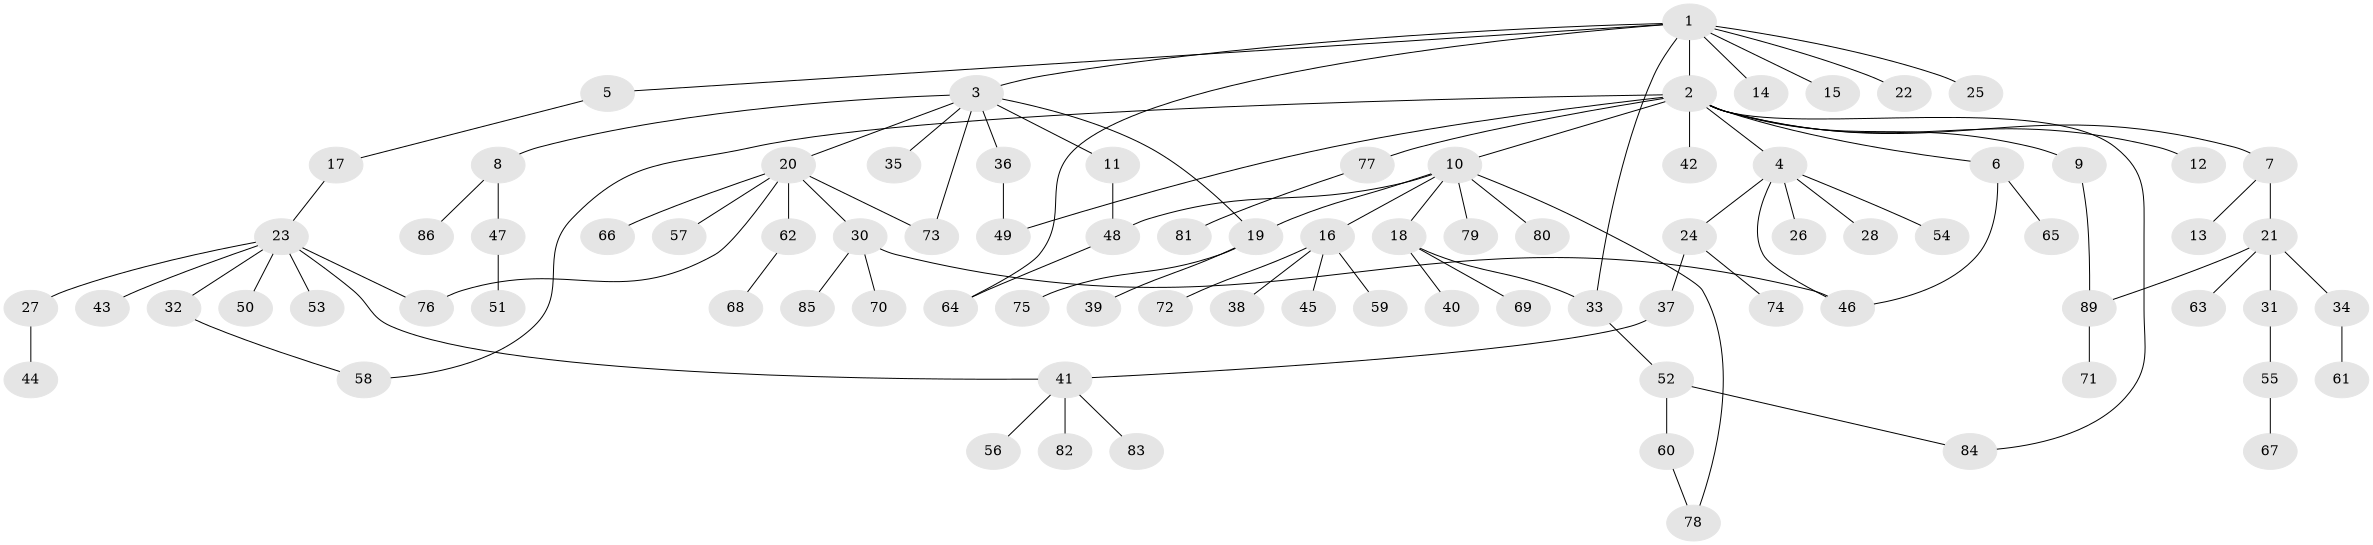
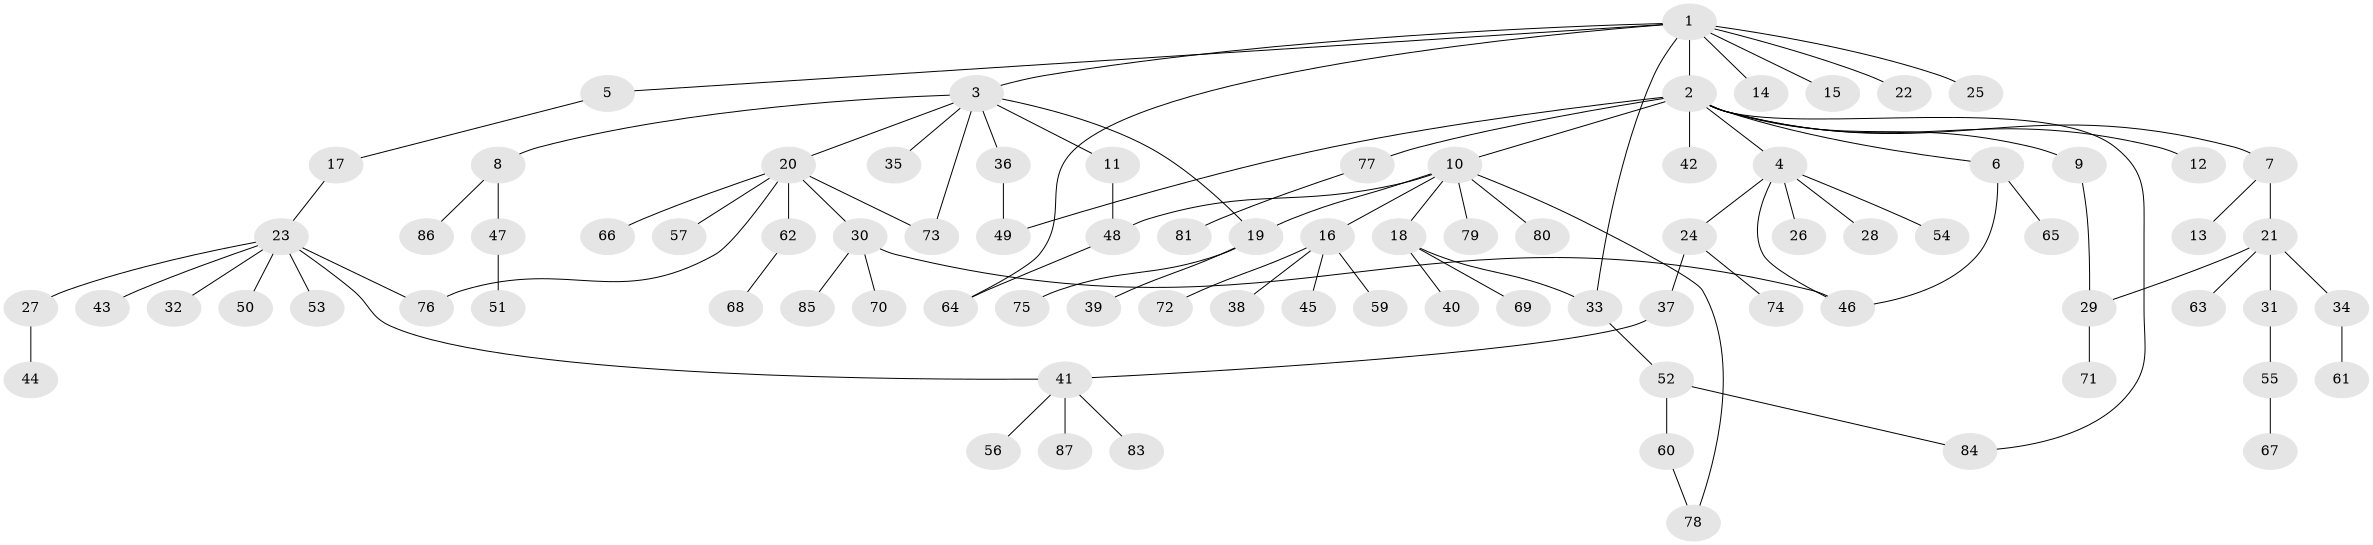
(2089, 308) -> (2089, 308)
(364, 380) -> none
(1065, 451) -> (1065, 451)
